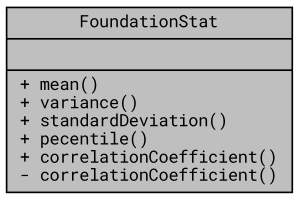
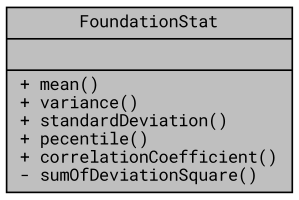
(149, 176) -> (140, 176)
